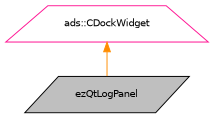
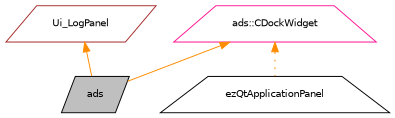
none -> (81, 24)
(107, 95) -> (95, 95)
none -> (275, 95)
